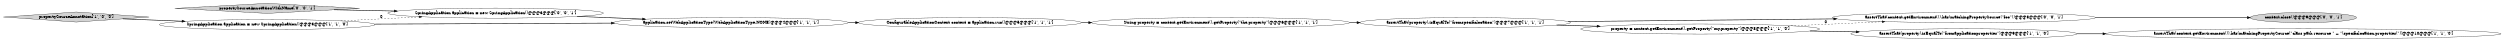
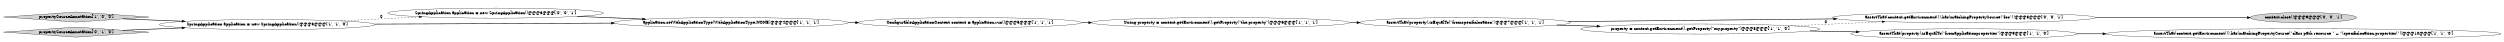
(267, 8) -> none
none -> (76, 32)
